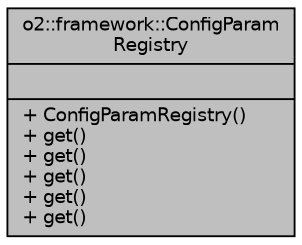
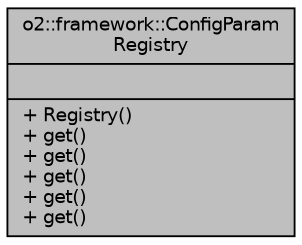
(134, 116) -> (78, 116)
